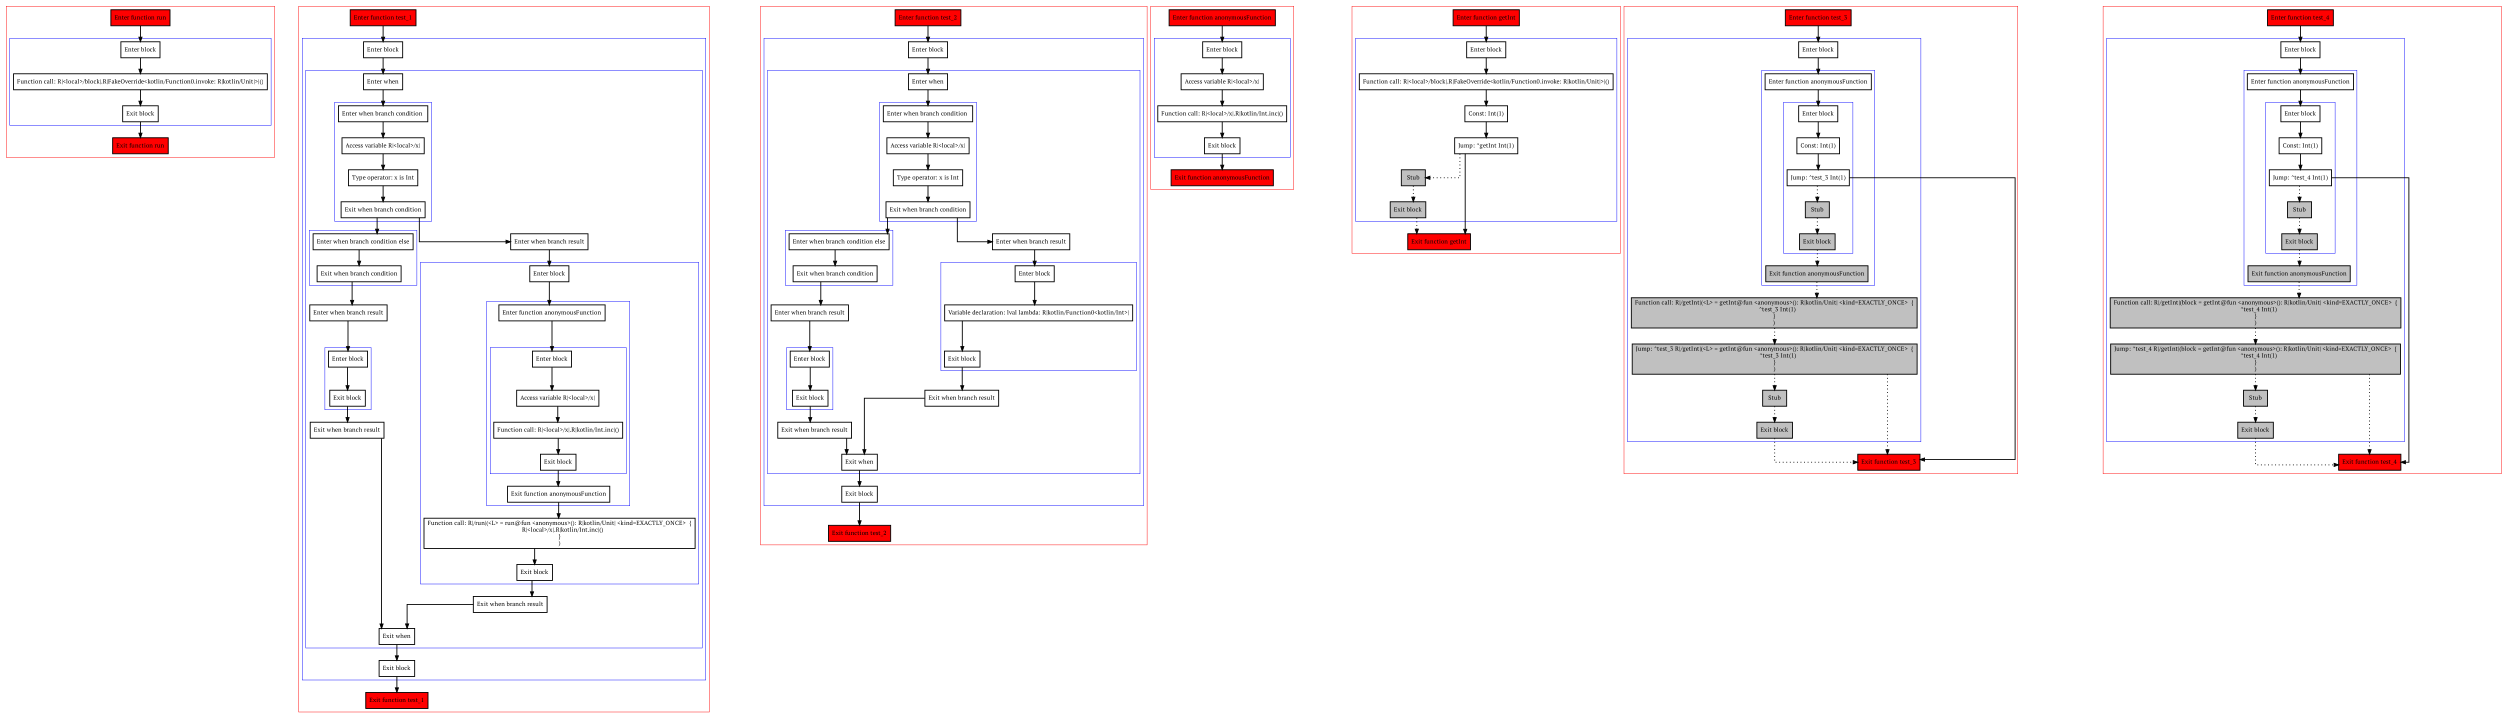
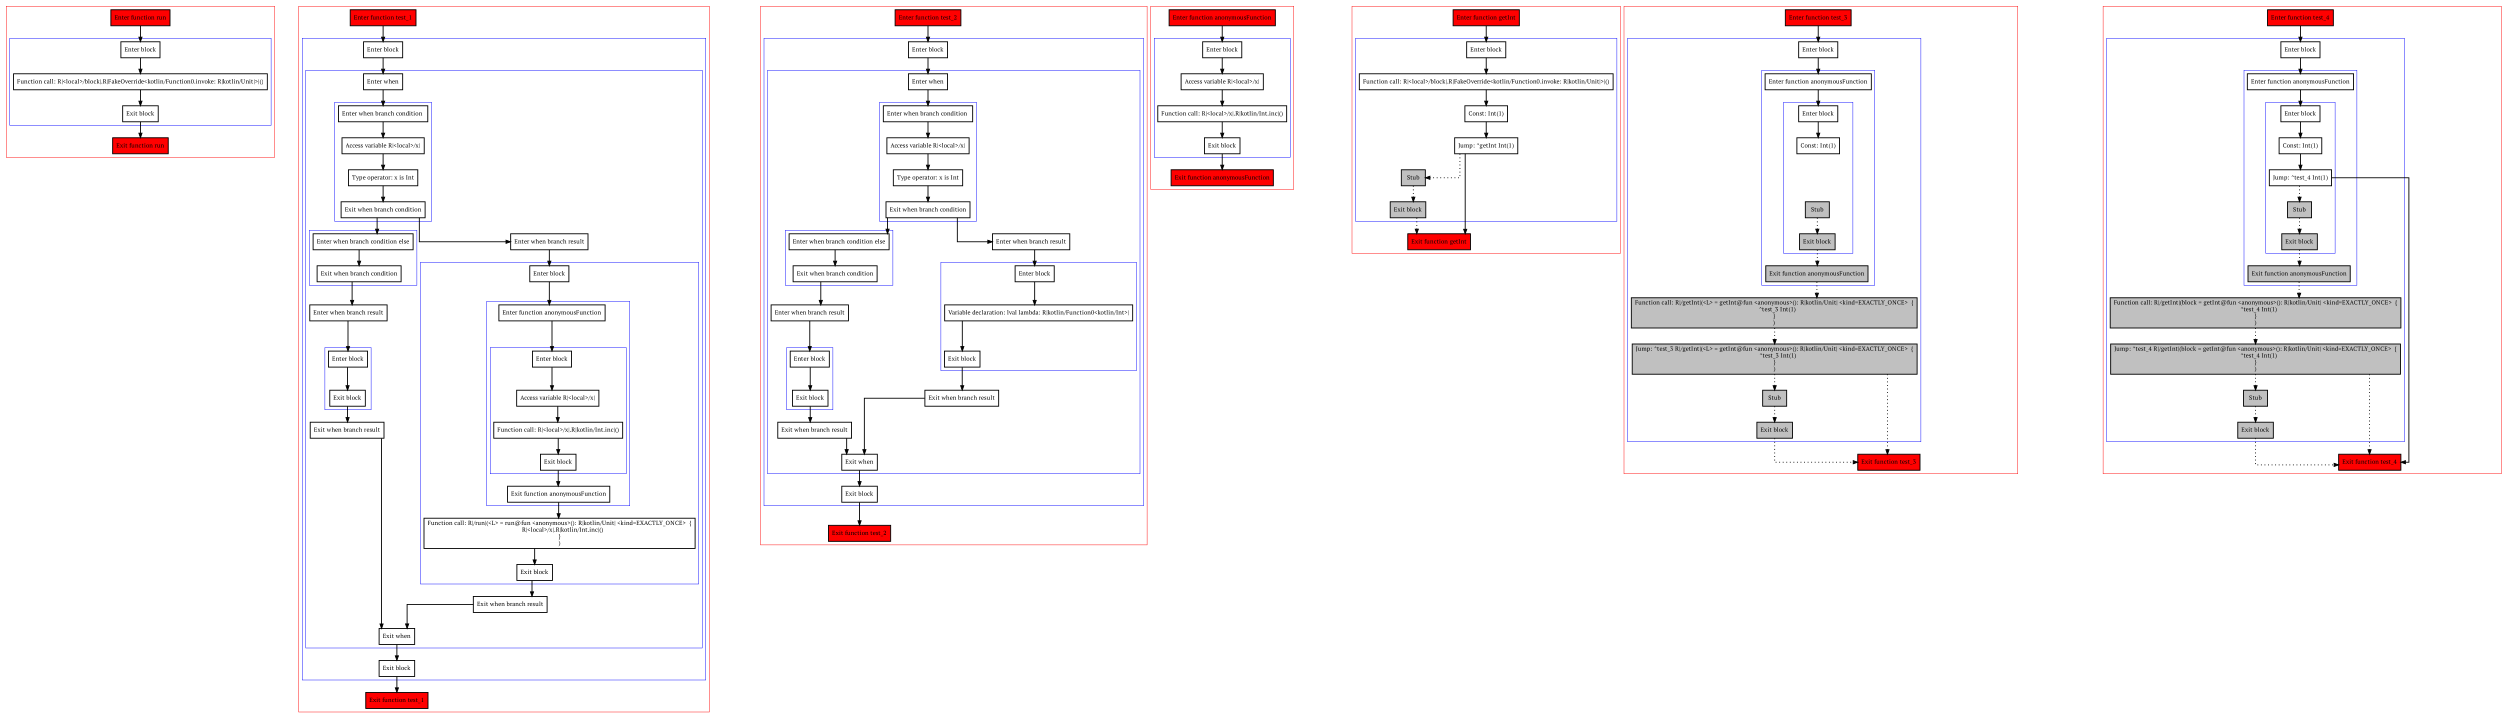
(1818, 178) -> none
